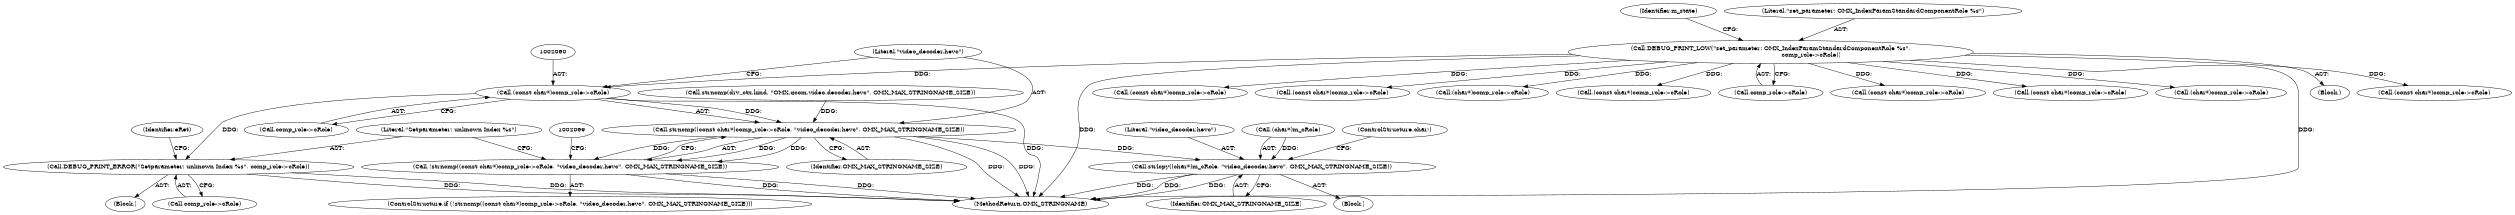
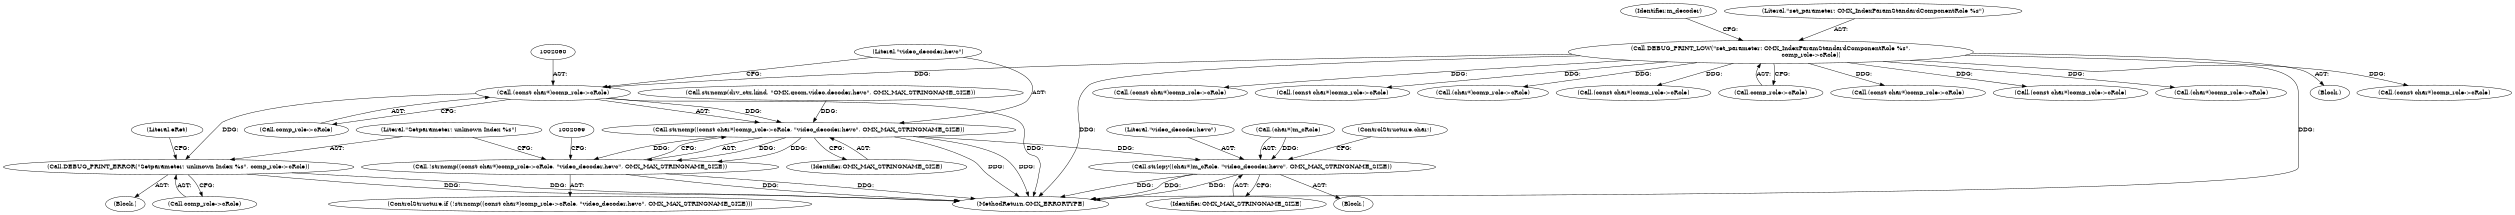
(1668, 11) -> (1668, 11)
(167, 130) -> (167, 130)
(1031, 204) -> (1031, 204)
